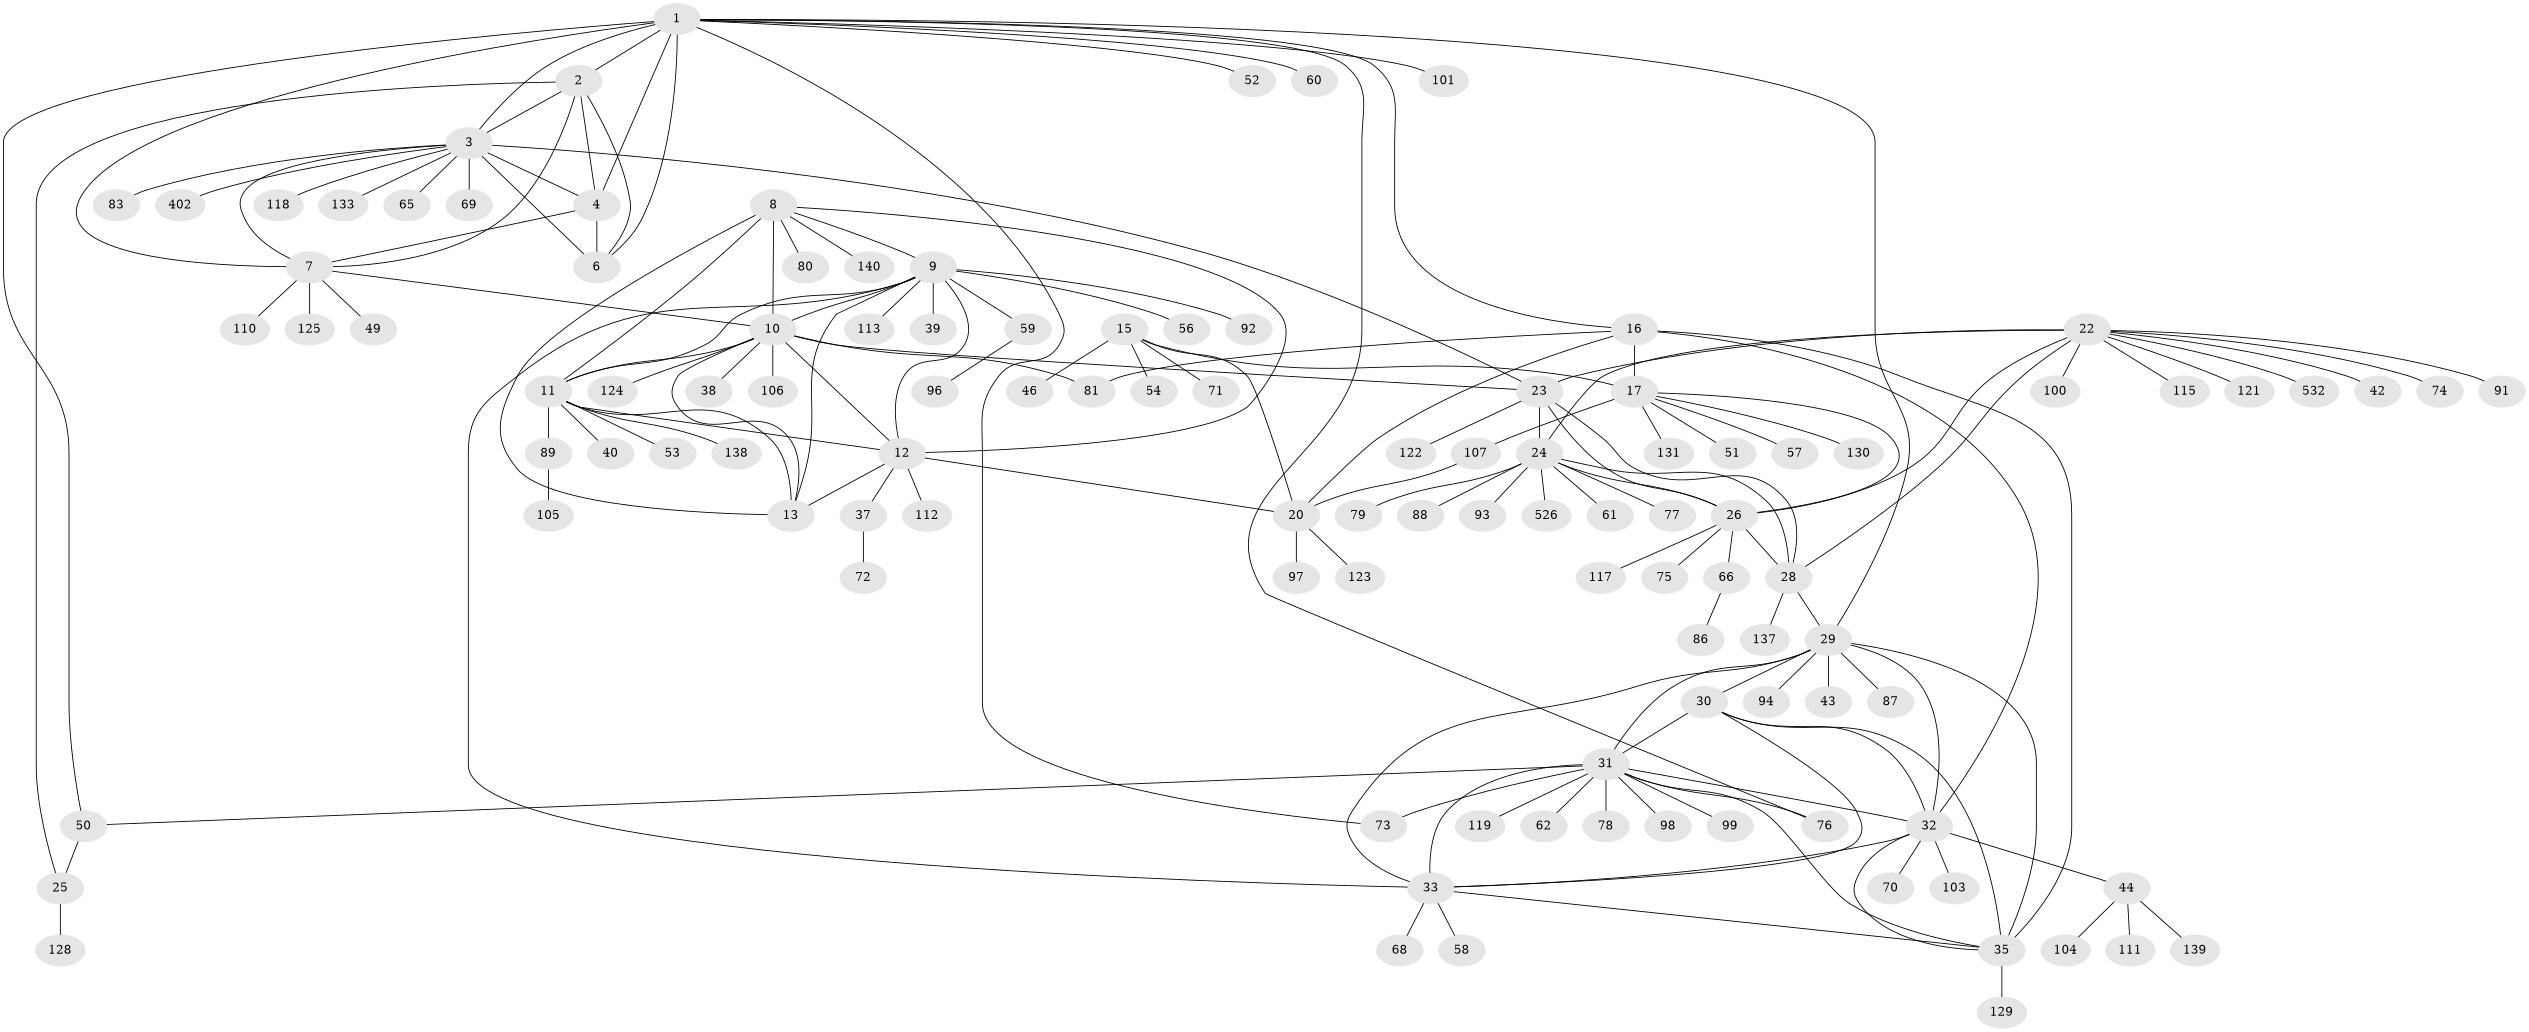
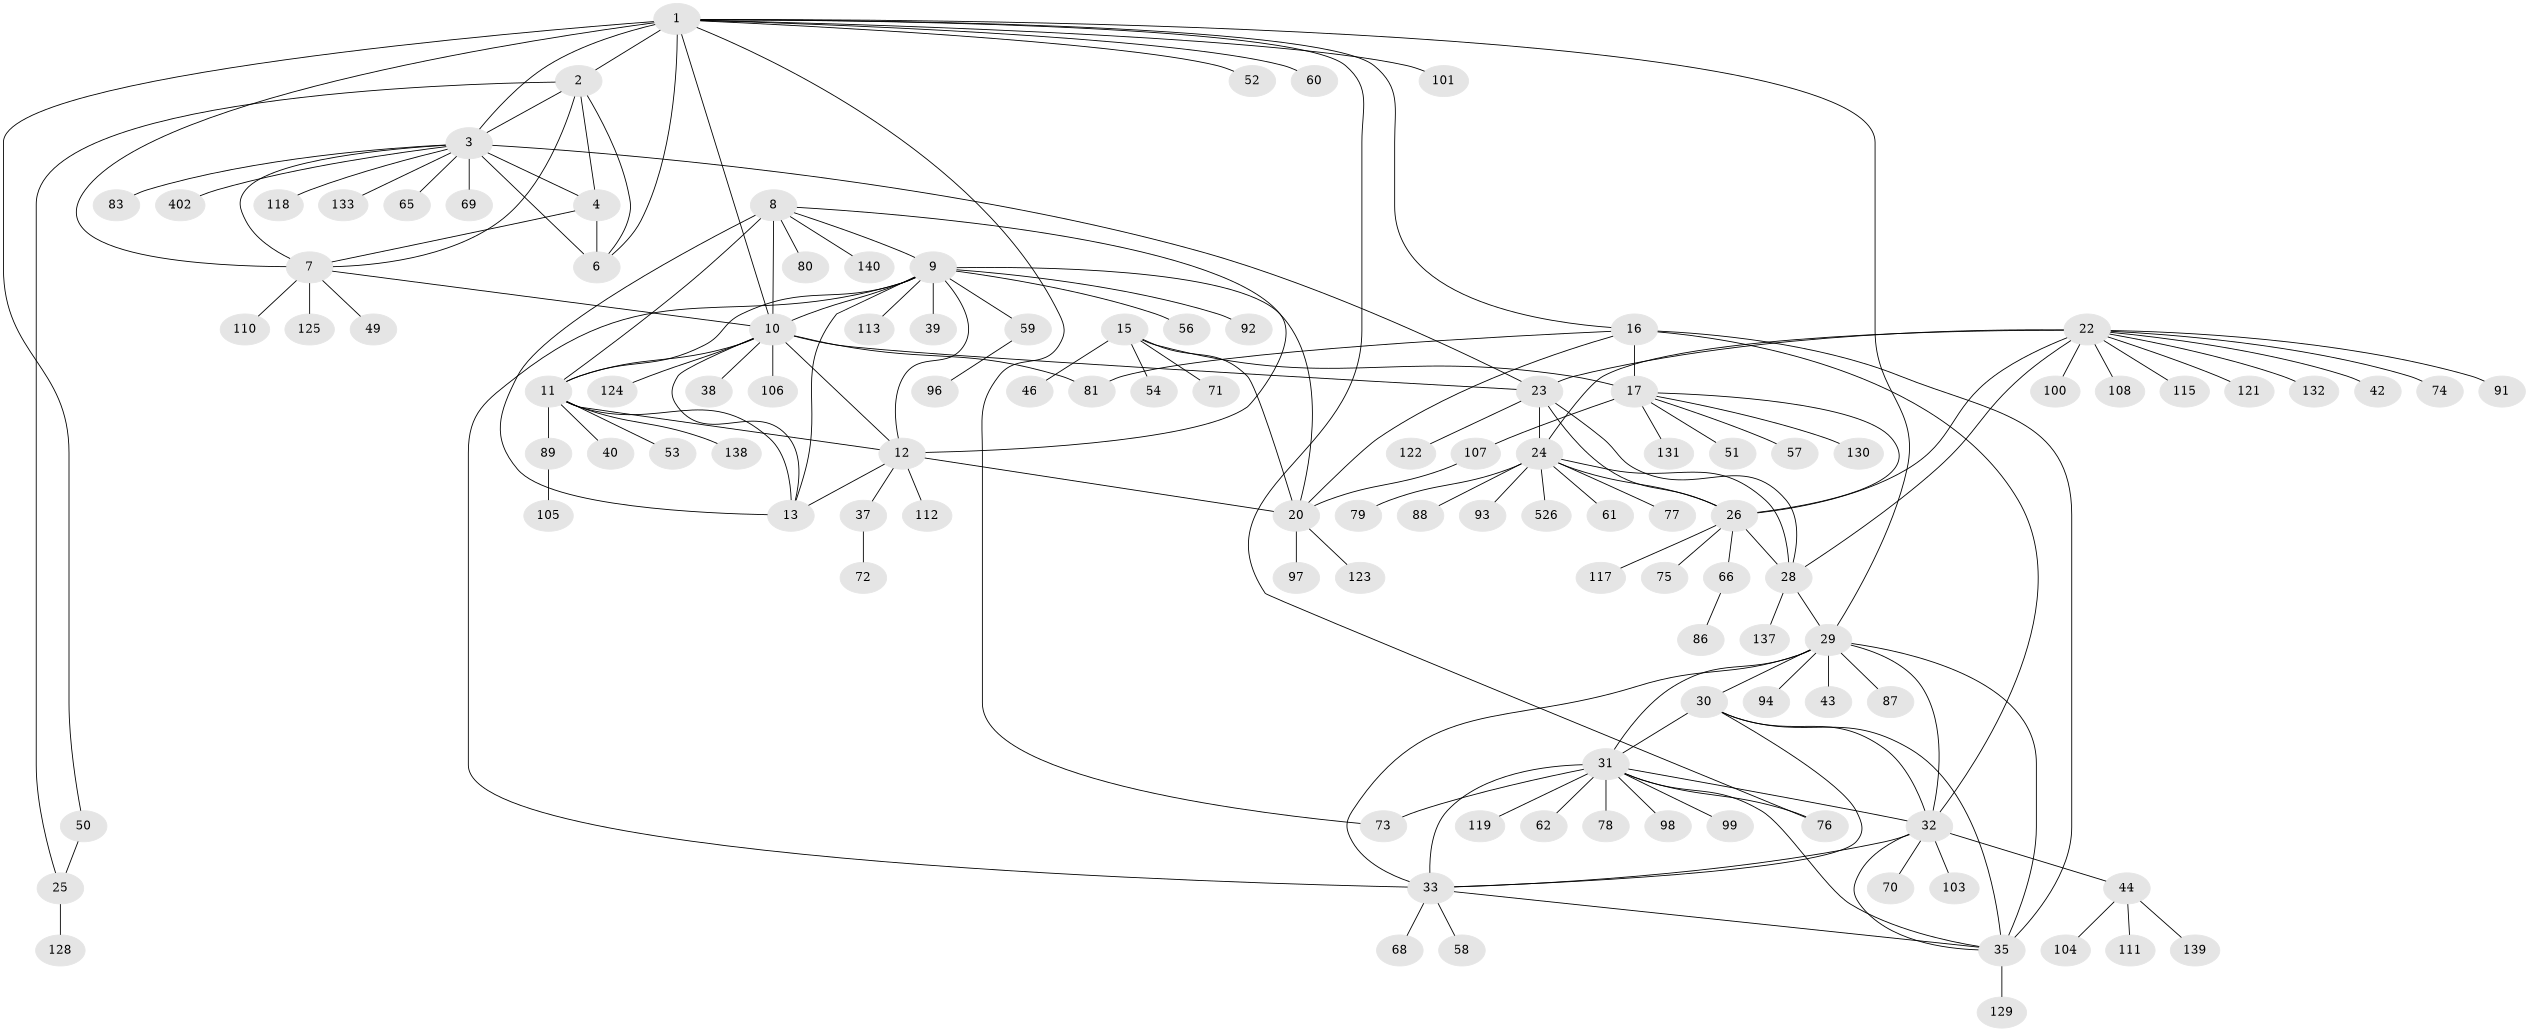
(637, 112) -> (725, 174)
none -> (1218, 286)
none -> (2120, 392)
(2314, 392) -> (2314, 392)
(845, 795) -> none
